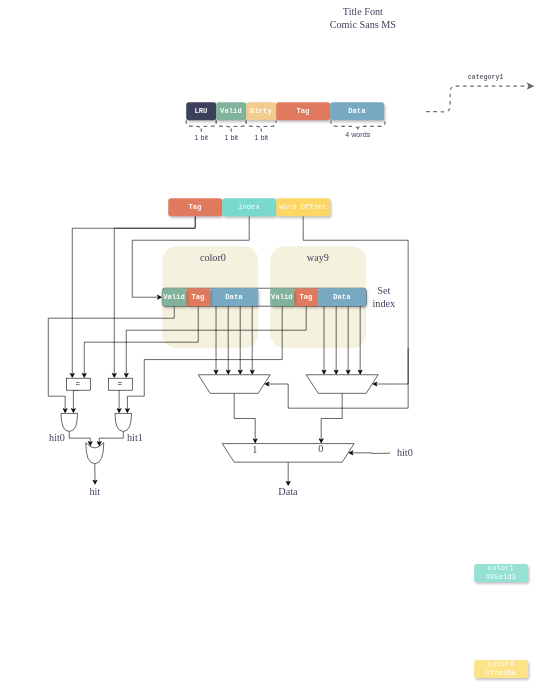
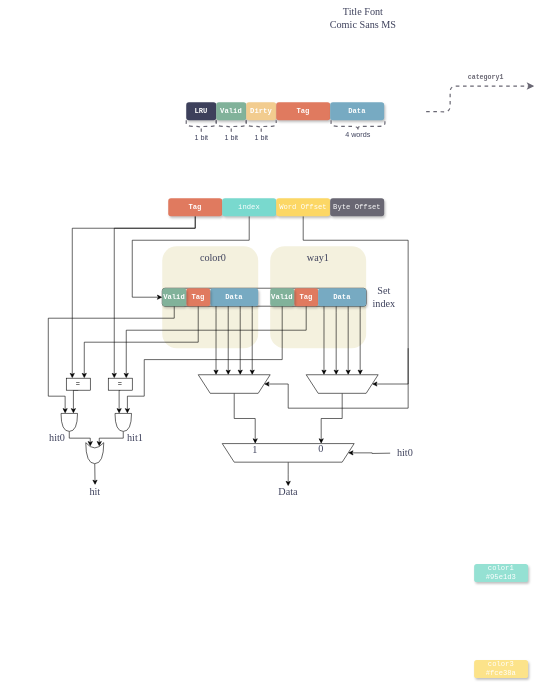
none -> (357, 207)
(318, 258) -> (318, 258)
